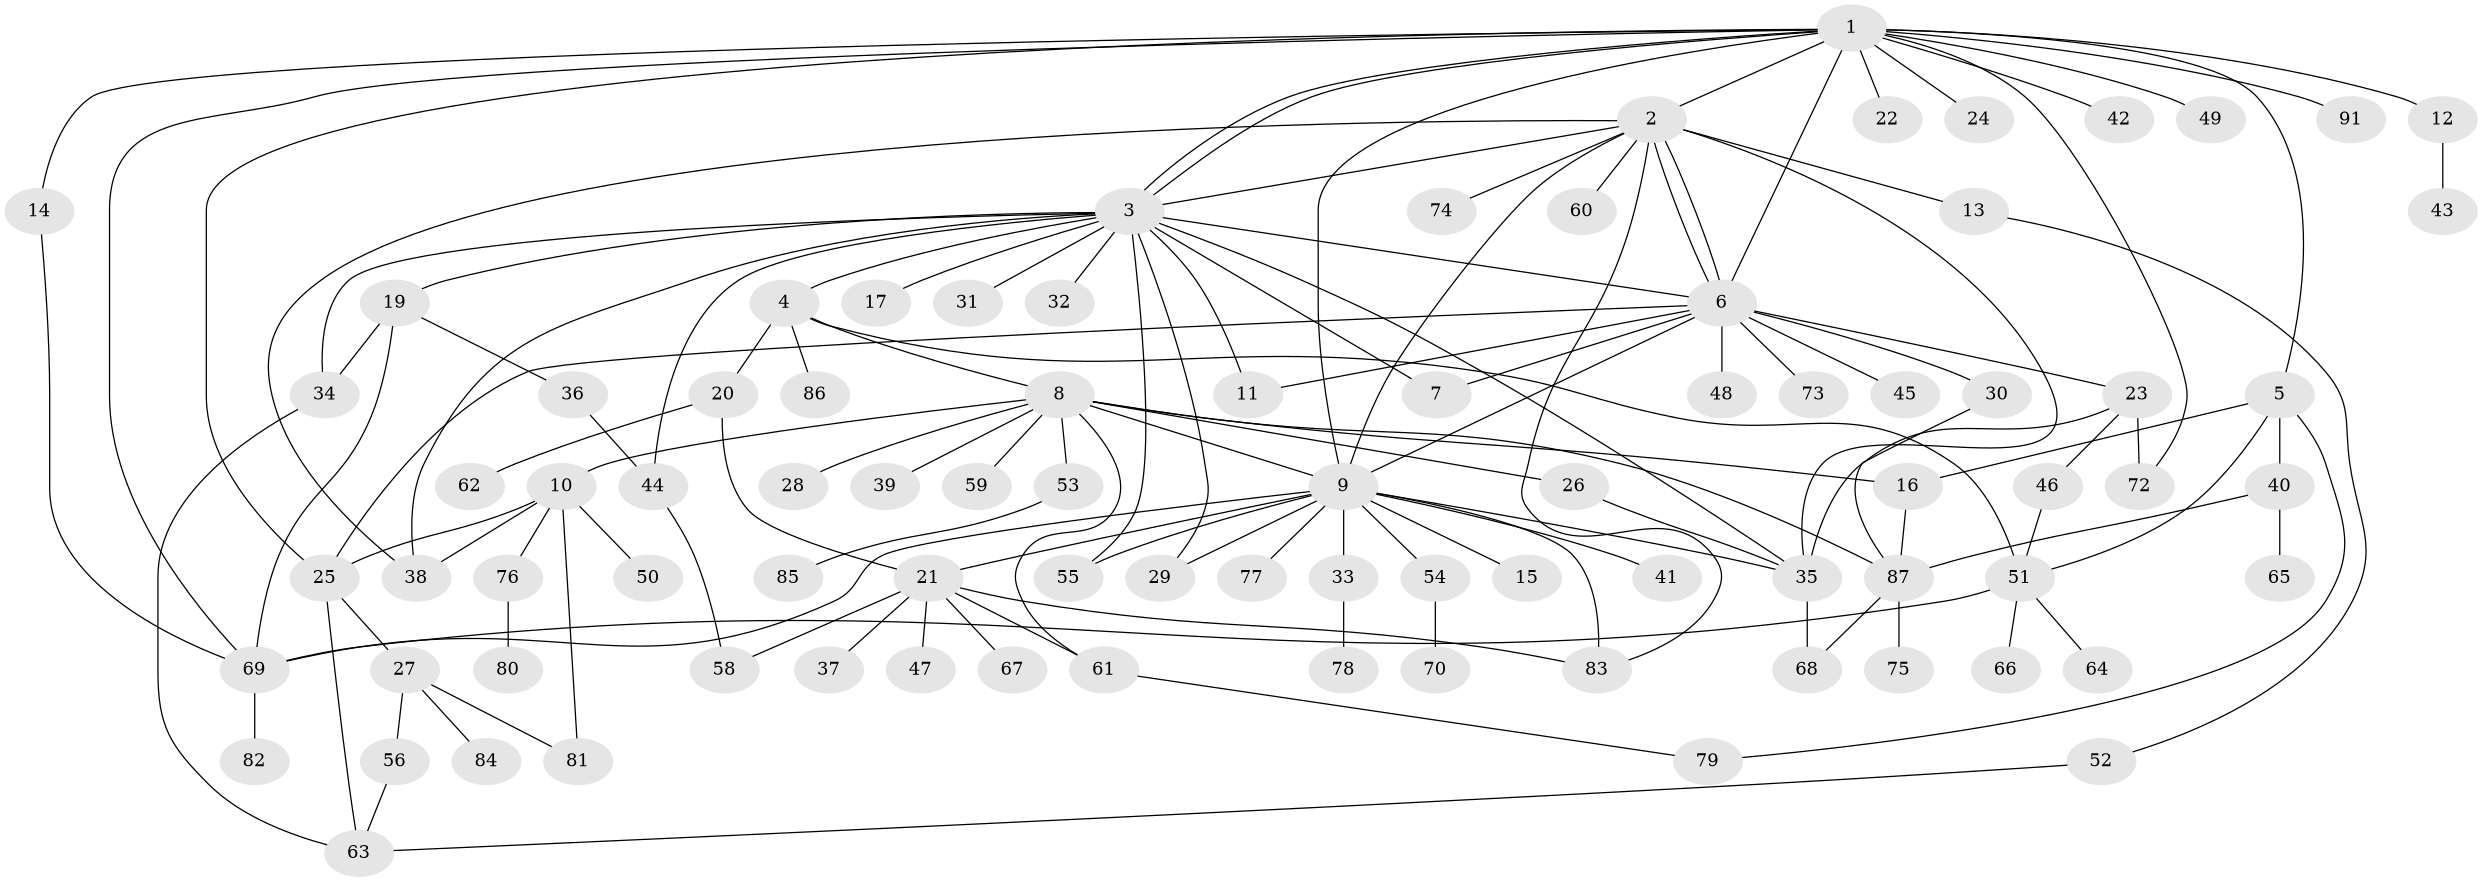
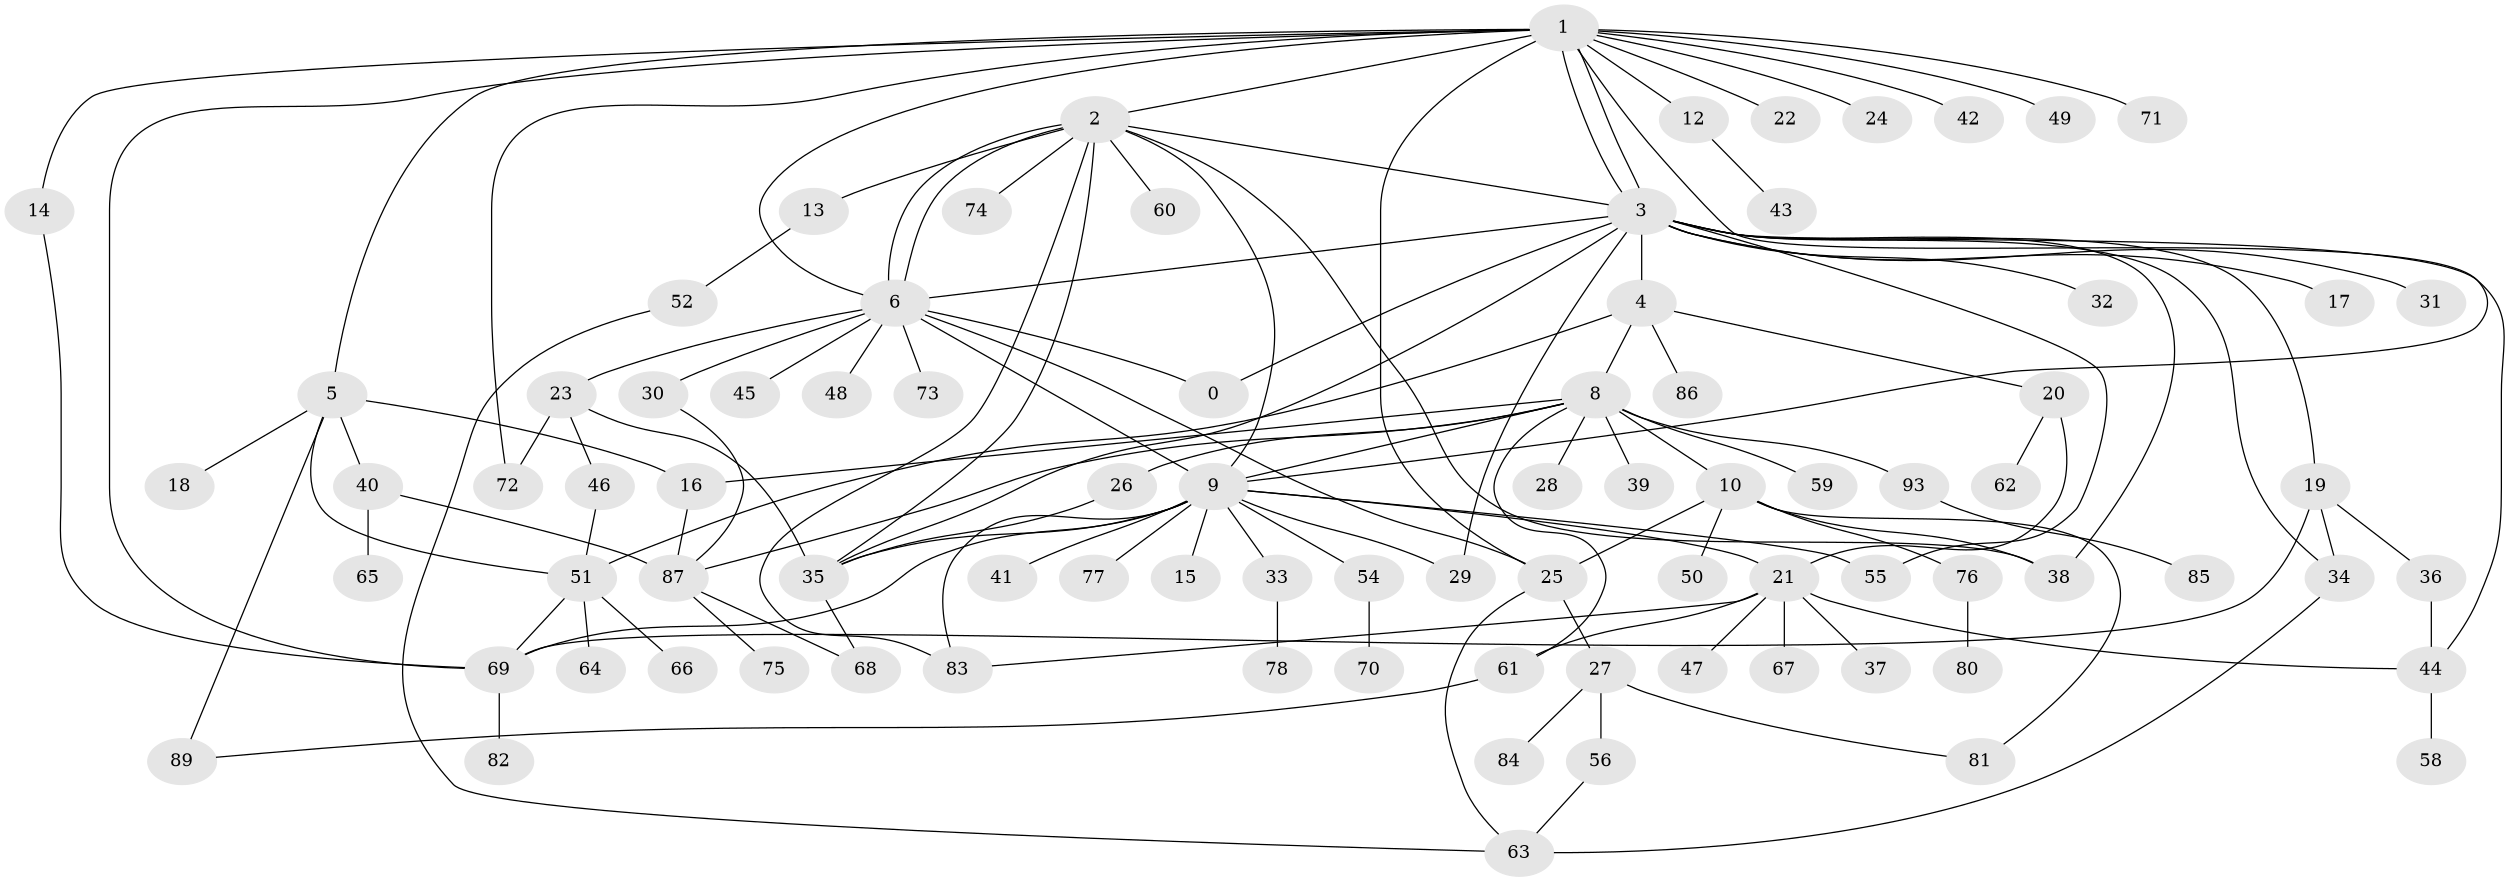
(2351, 120) -> (2152, 120)
(1248, 395) -> none
(1437, 395) -> (1214, 395)
none -> (180, 487)
(1069, 487) -> (1914, 487)
(815, 629) -> (2086, 649)
(1708, 762) -> (182, 762)
